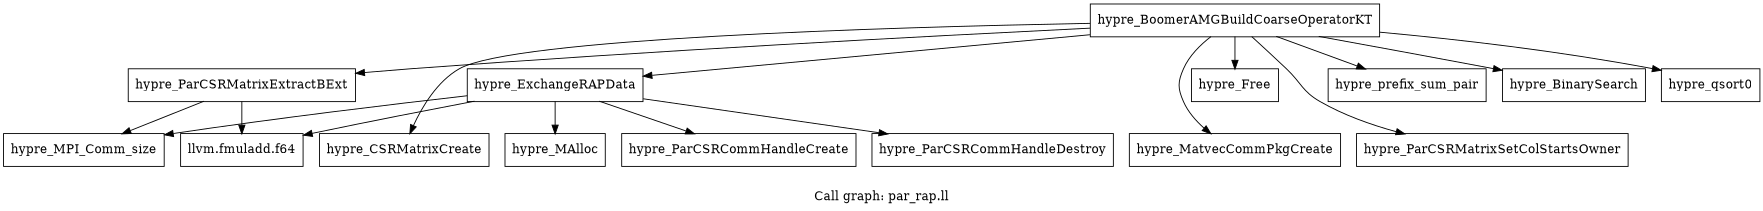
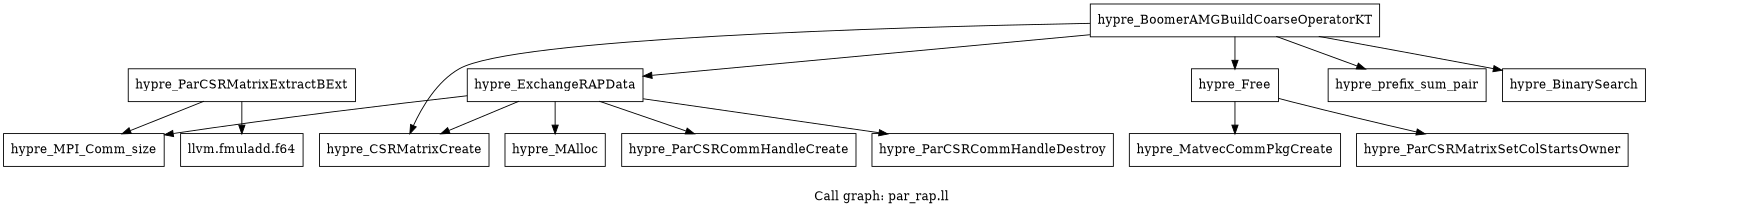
(727, 48) -> none
(1180, 81) -> (1235, 113)
(1711, 85) -> none
(1315, 98) -> (1347, 116)
(393, 117) -> (484, 116)
